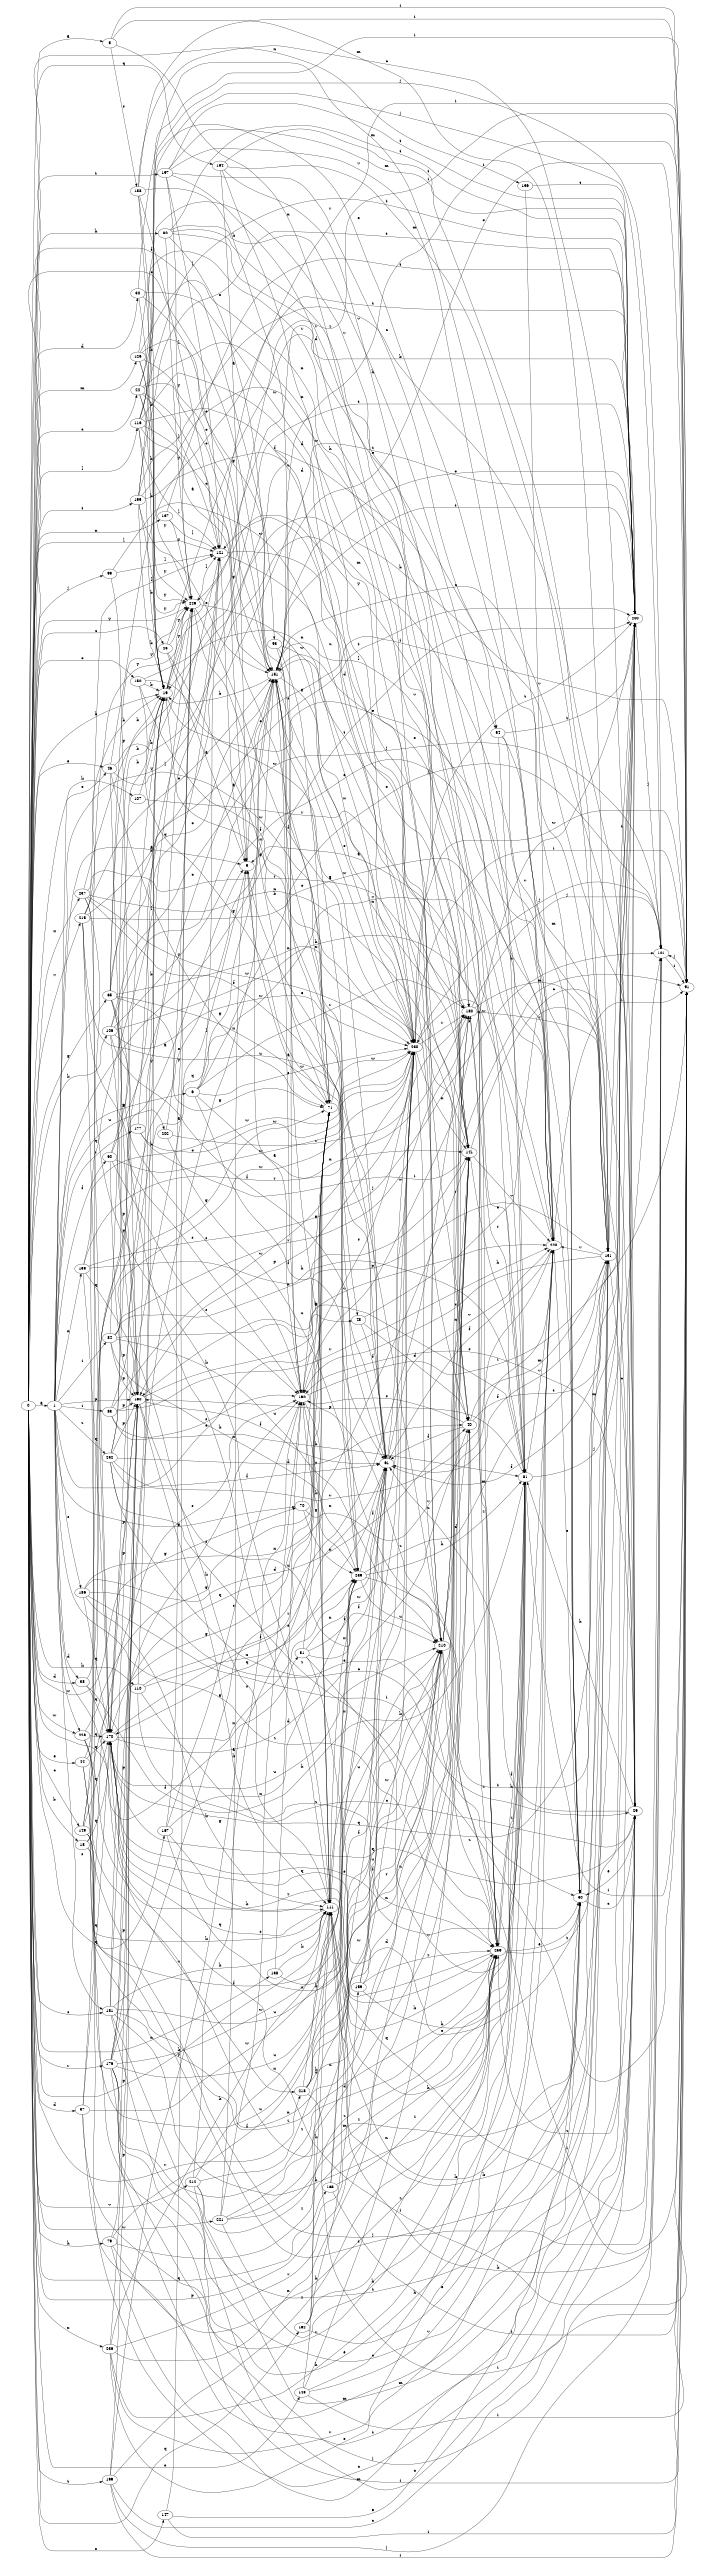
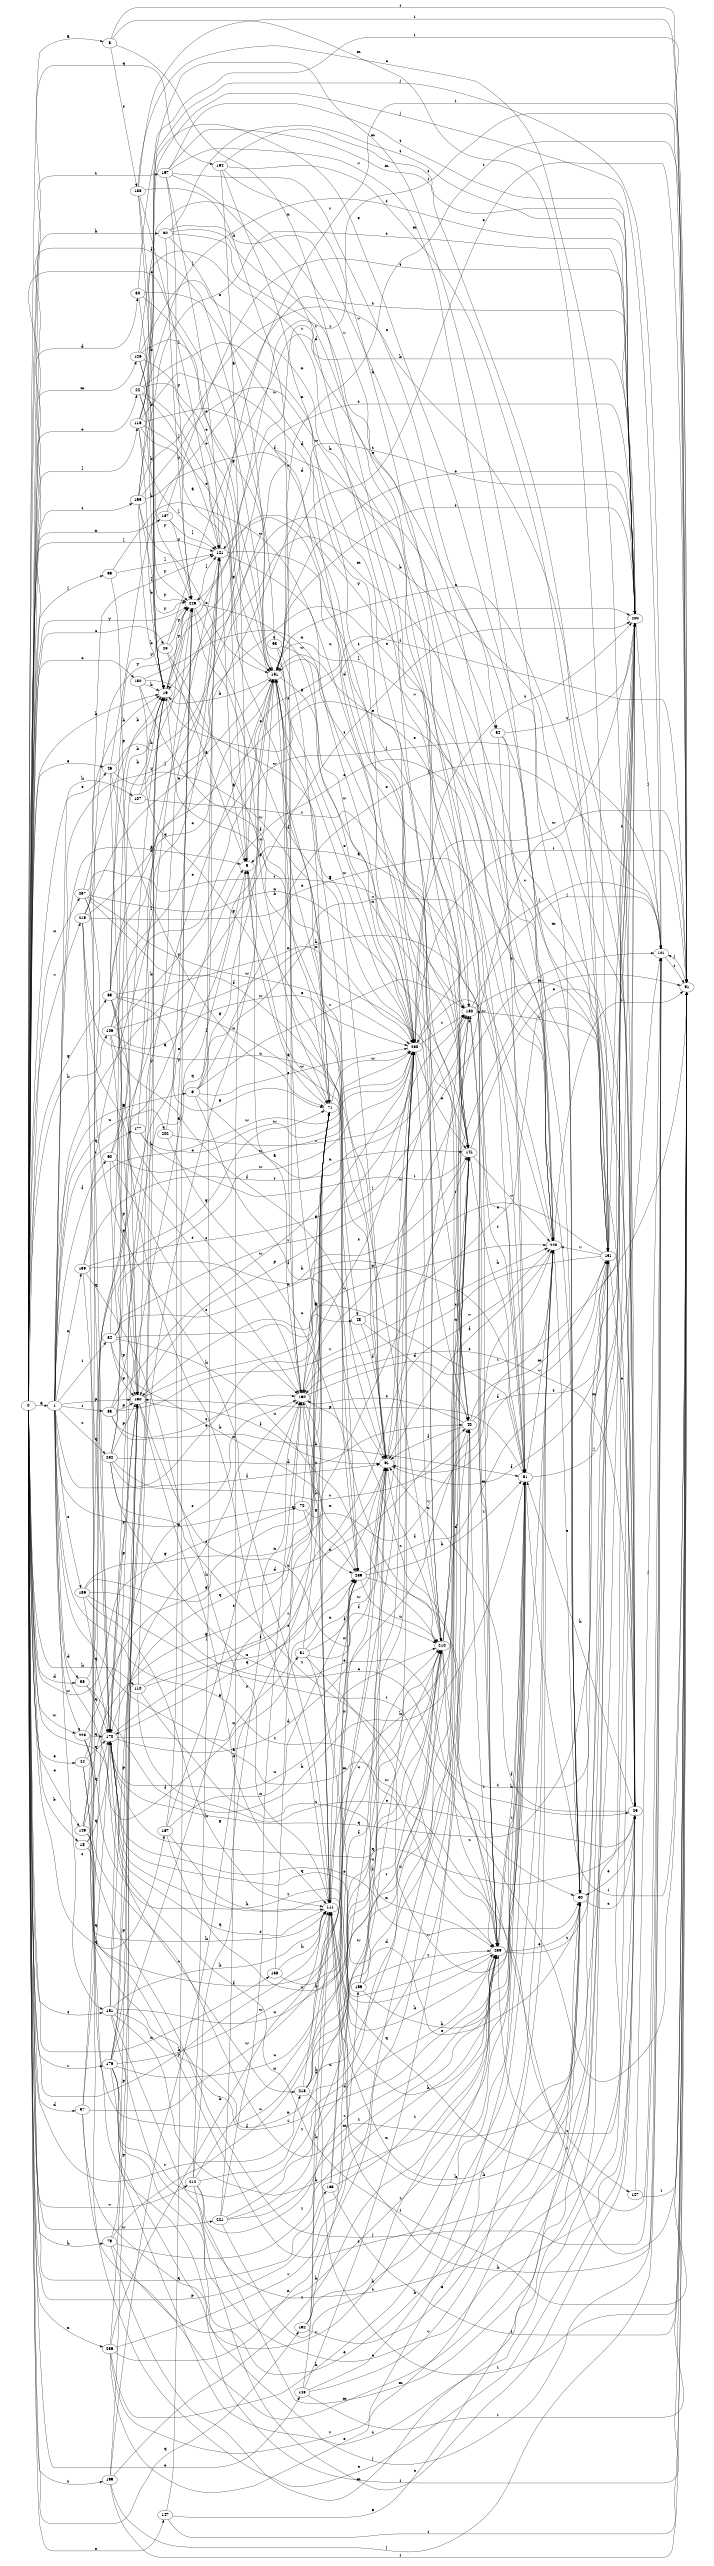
(525, 186) -> none
none -> (210, 1409)
(374, 1519) -> (415, 1556)
none -> (635, 2195)
(540, 2363) -> (591, 980)
